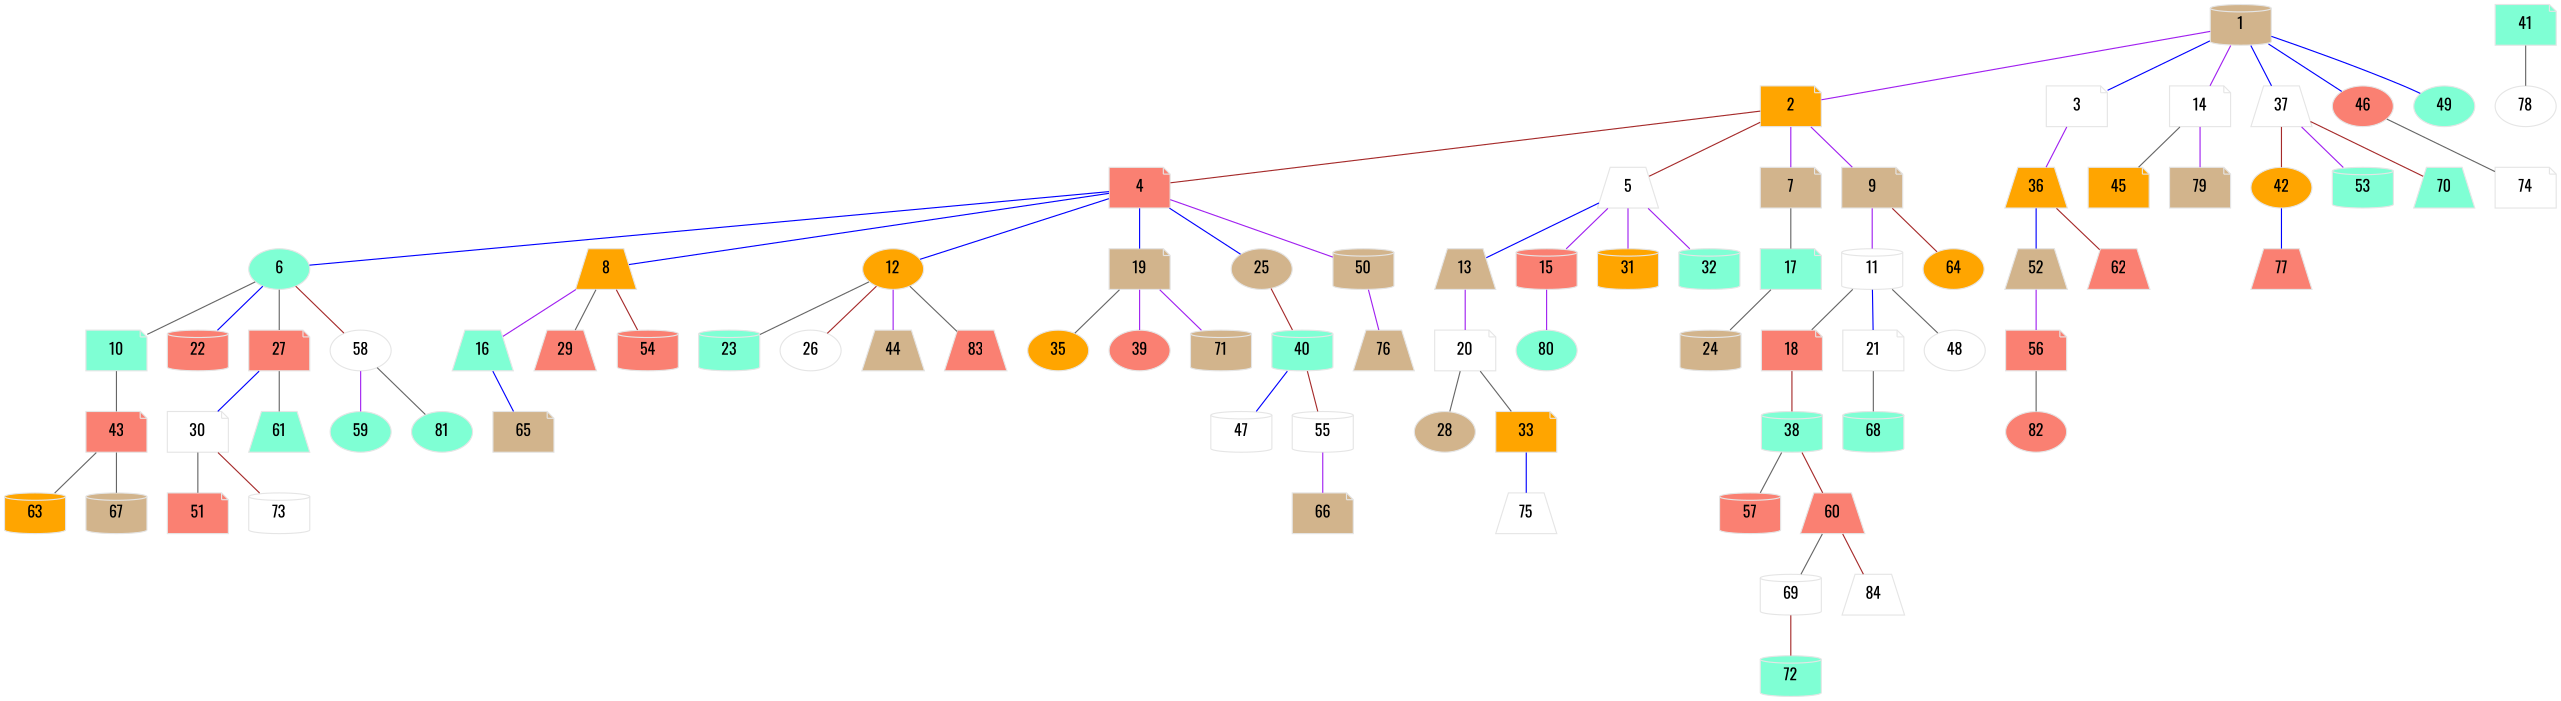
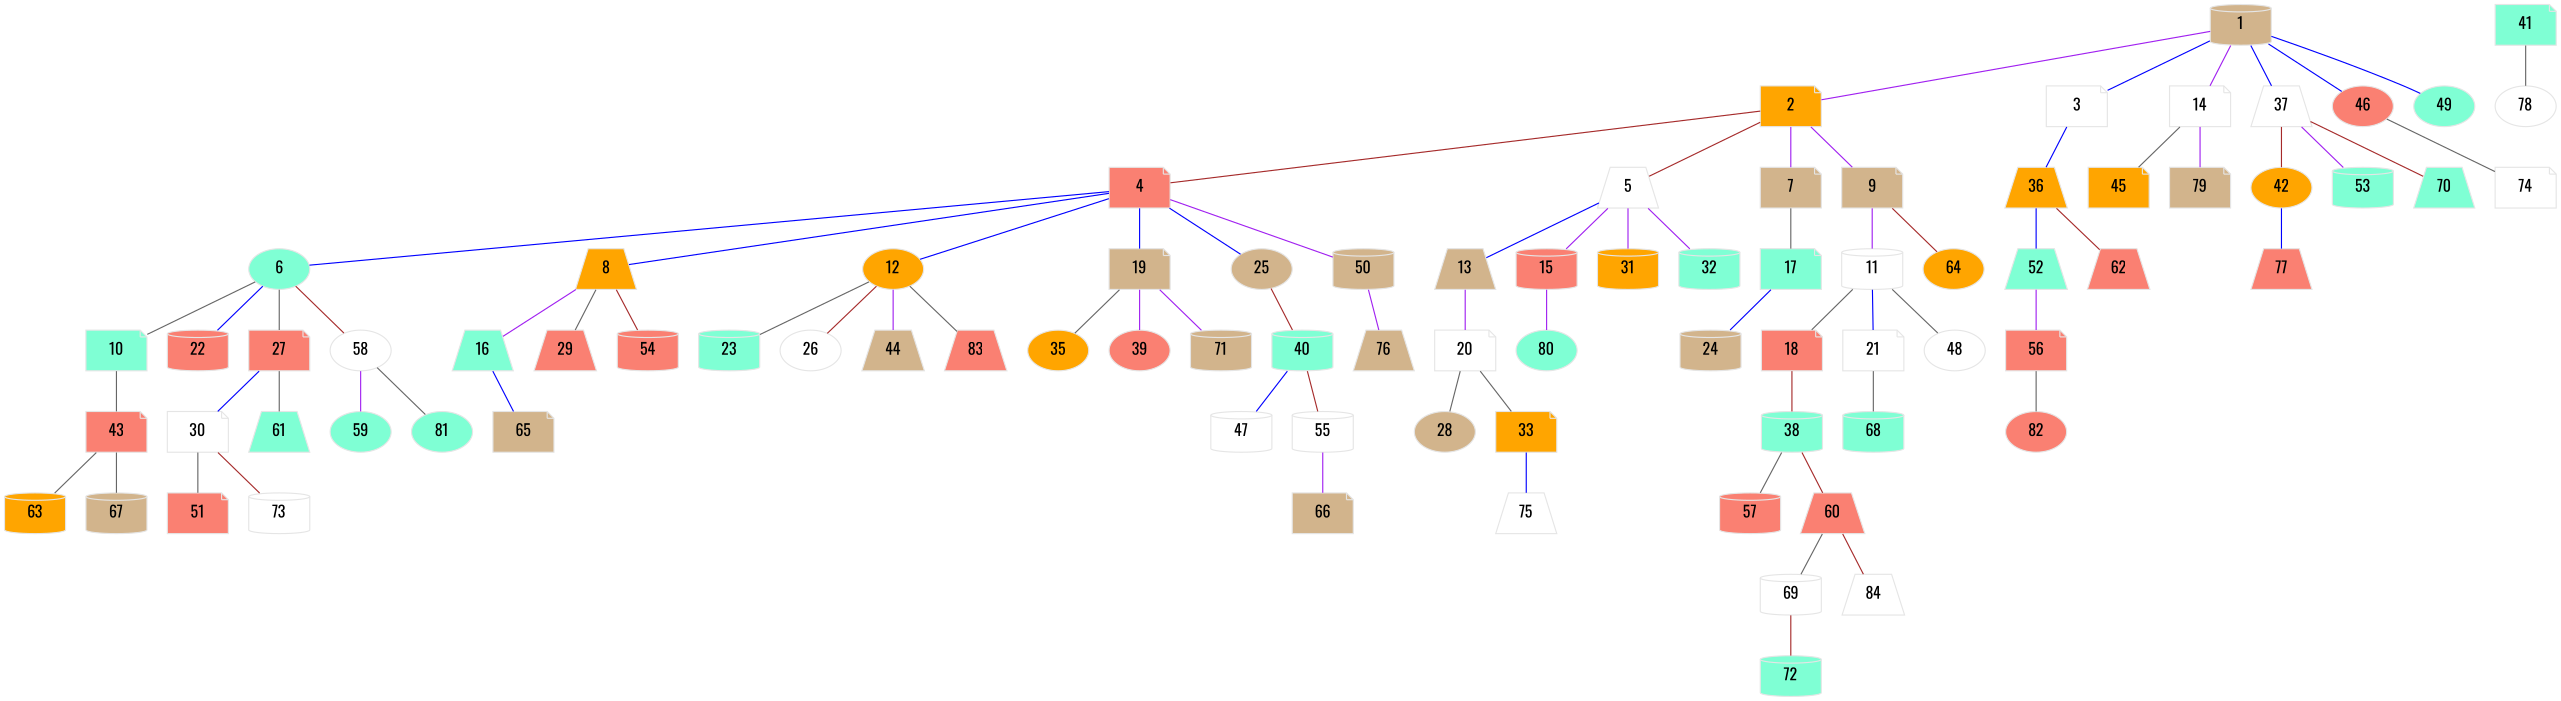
(2056, 147) -> (2056, 147)
(2036, 269) -> (2036, 269)
(1751, 310) -> (1751, 310)
